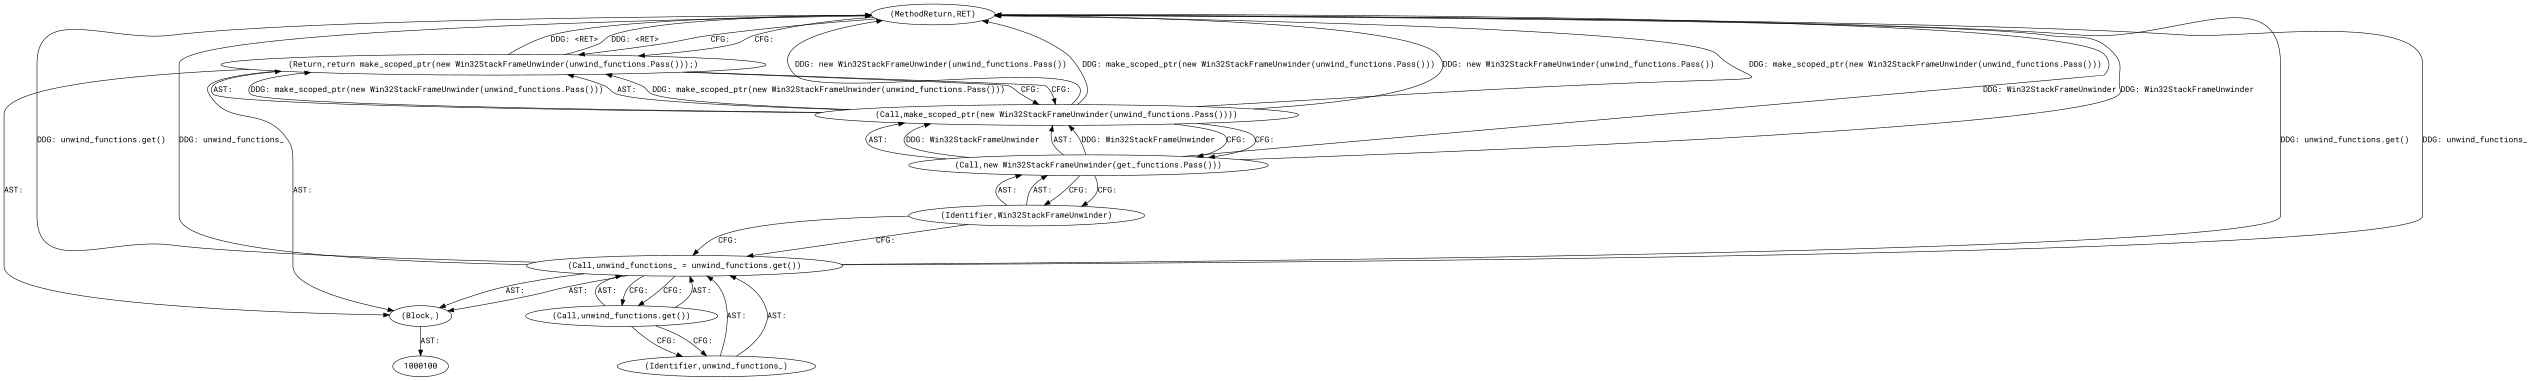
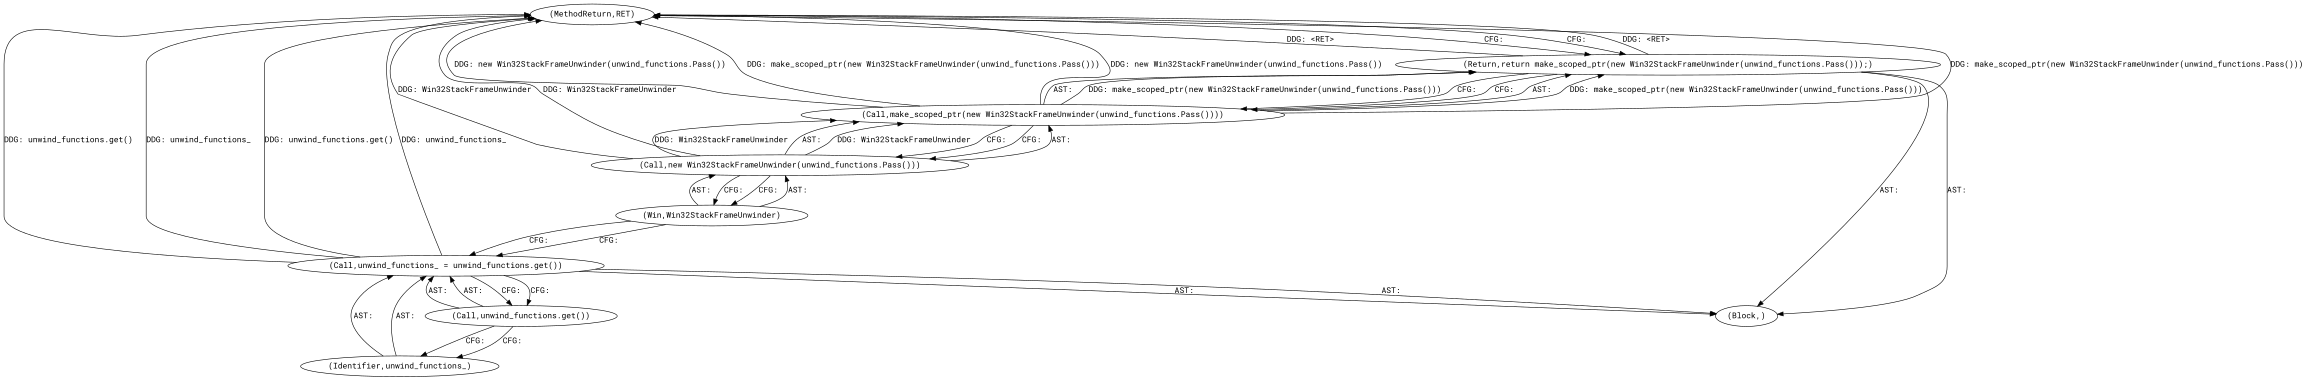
(1089, 165) -> (780, 165)
(1027, 216) -> (712, 216)
(421, 366) -> none
